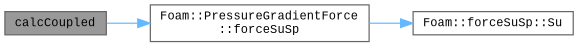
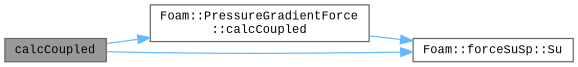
(260, 23) -> (260, 23)
none -> (254, 53)
